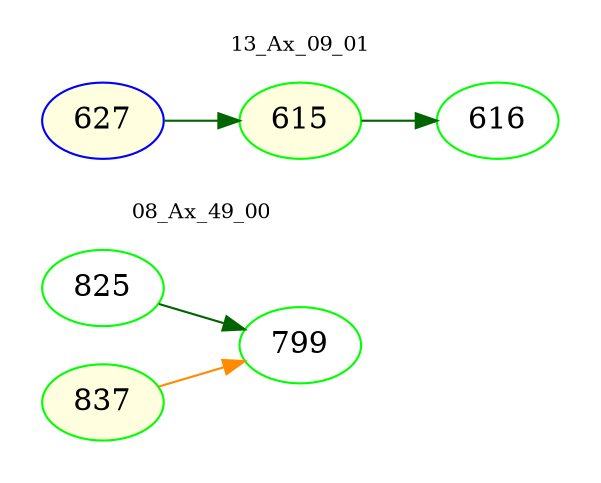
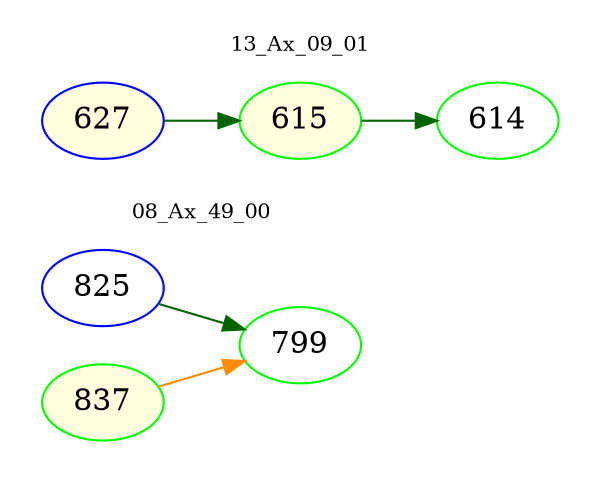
(498, 121) -> (498, 121)
(103, 288) -> (103, 288)
